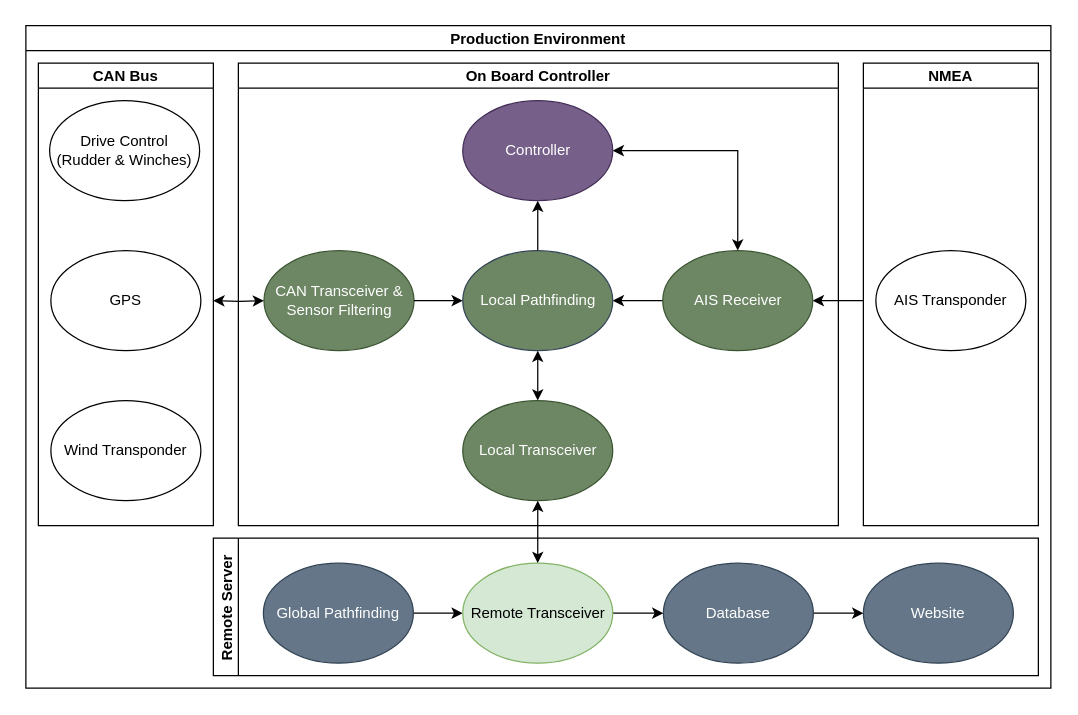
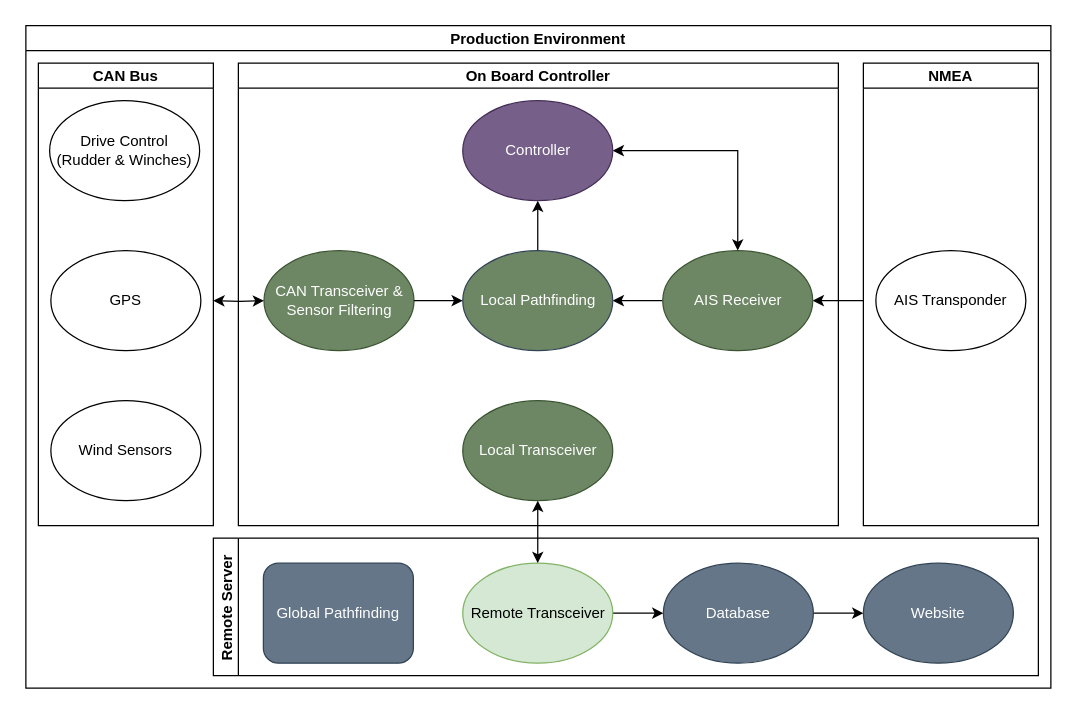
(538, 376) -> none
(126, 451) -> (126, 451)
(338, 613) -> (338, 613)
(433, 613) -> none
